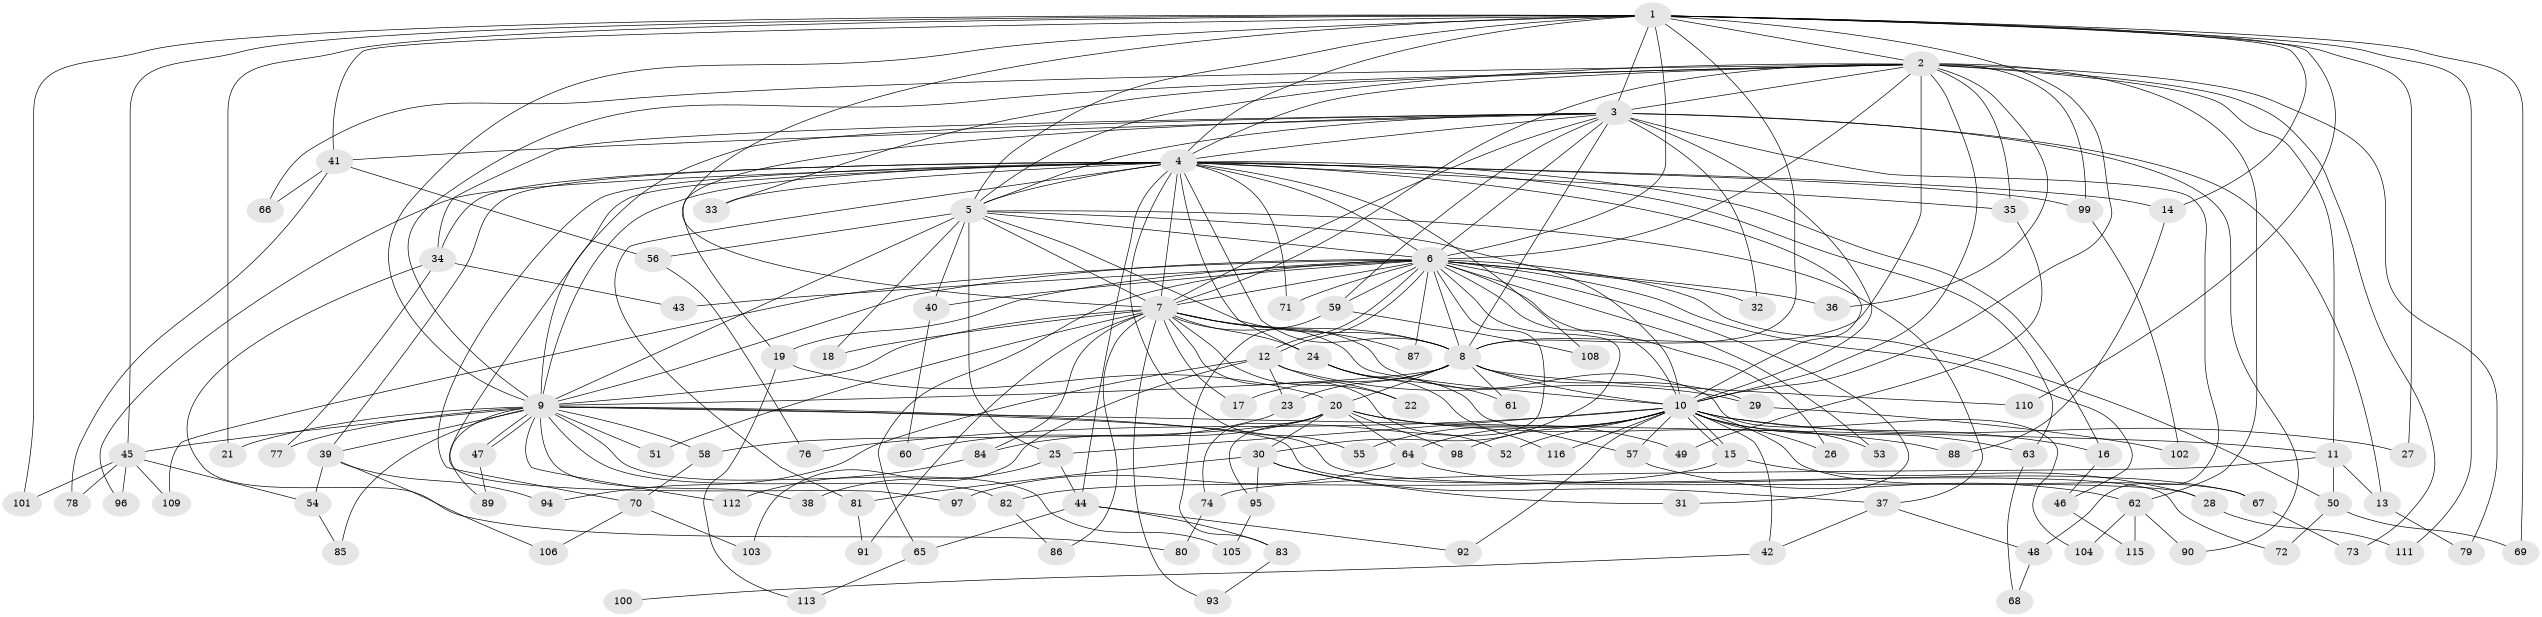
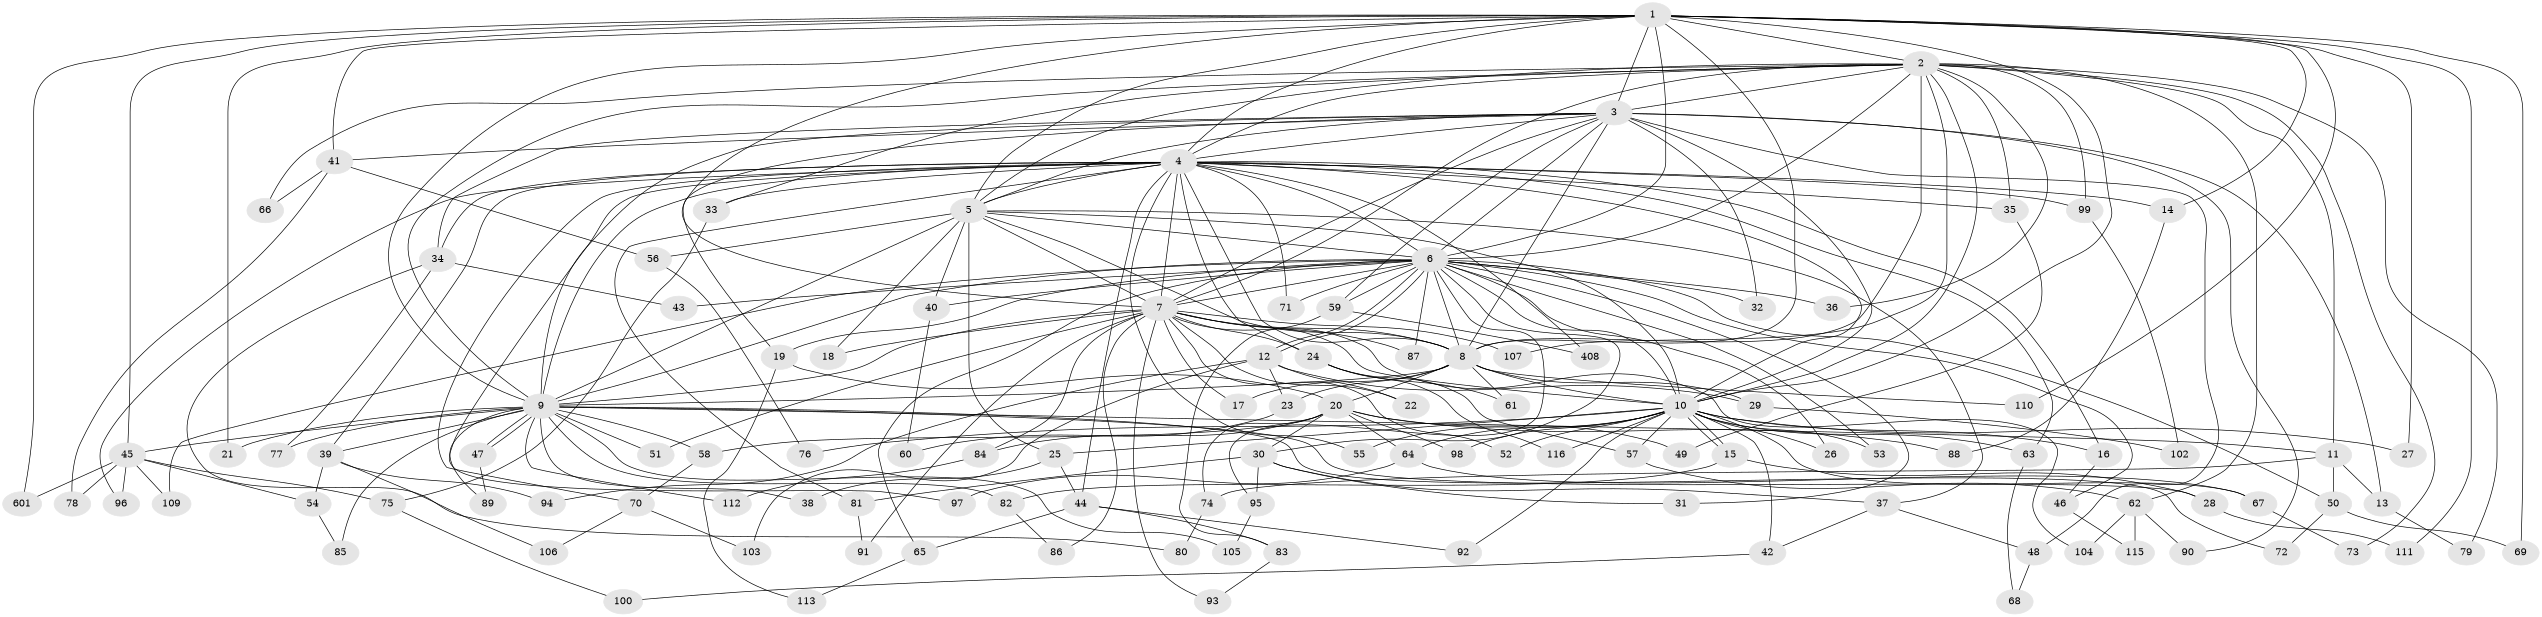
none -> (1513, 357)
(1590, 357) -> (1590, 357)
(22, 504) -> (22, 504)
none -> (388, 504)
